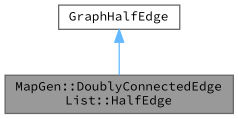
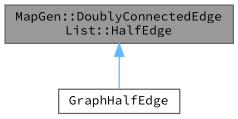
(119, 59) -> (119, 73)
